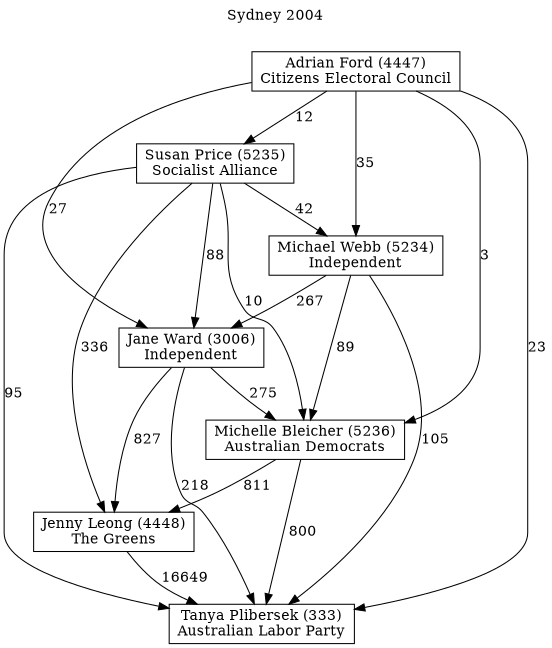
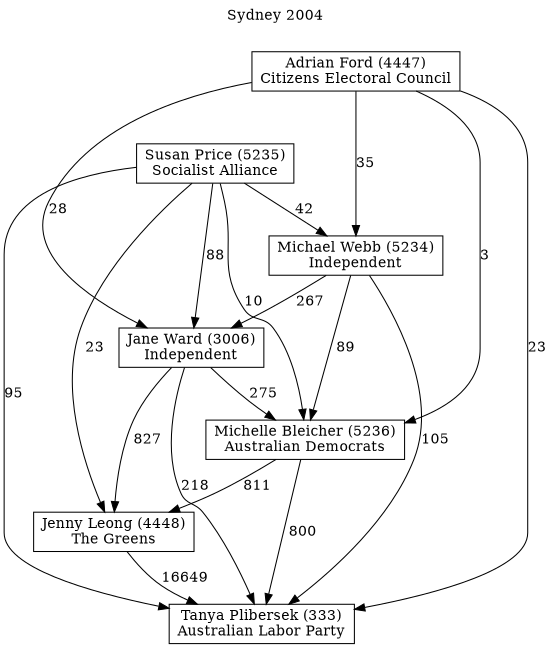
(290, 115) -> none
(58, 210) -> (58, 210)
(95, 348) -> (95, 348)
